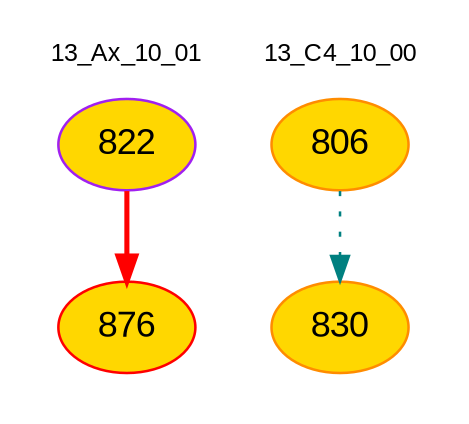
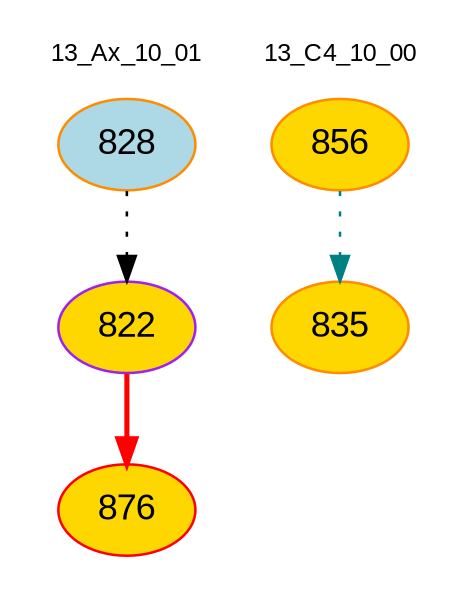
none -> (127, 145)
(340, 145) -> (340, 145)
(340, 327) -> (340, 327)
